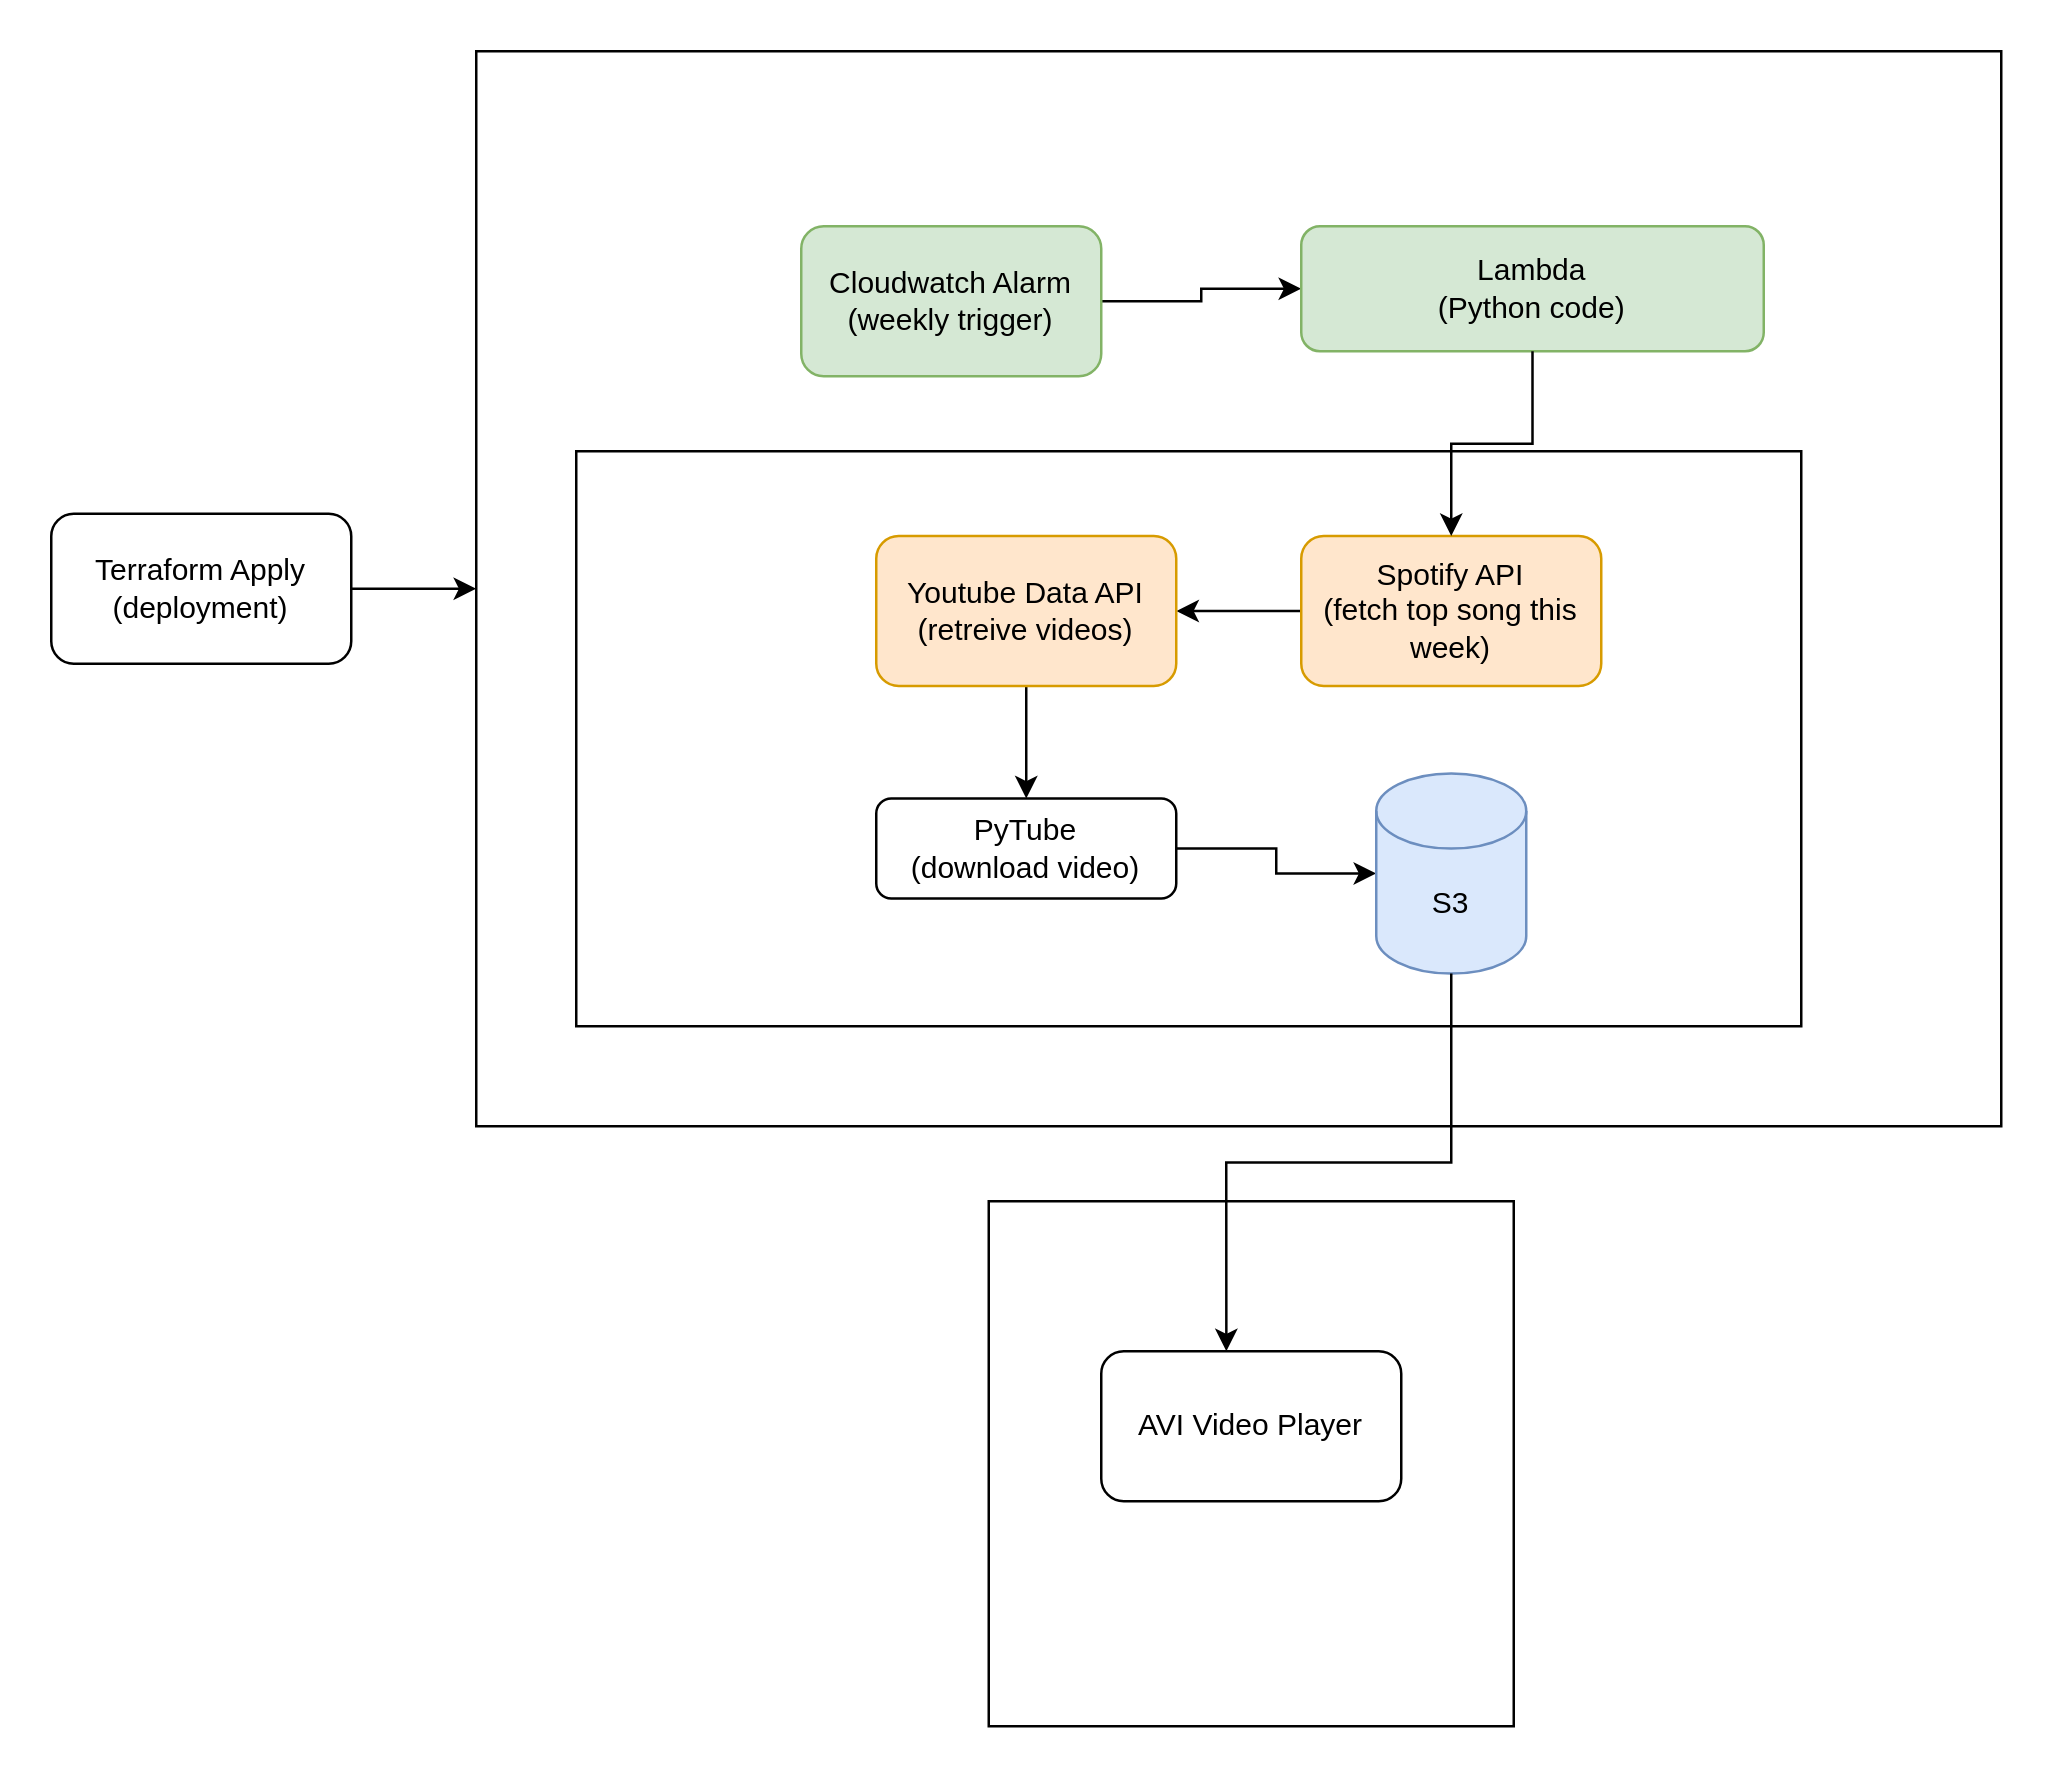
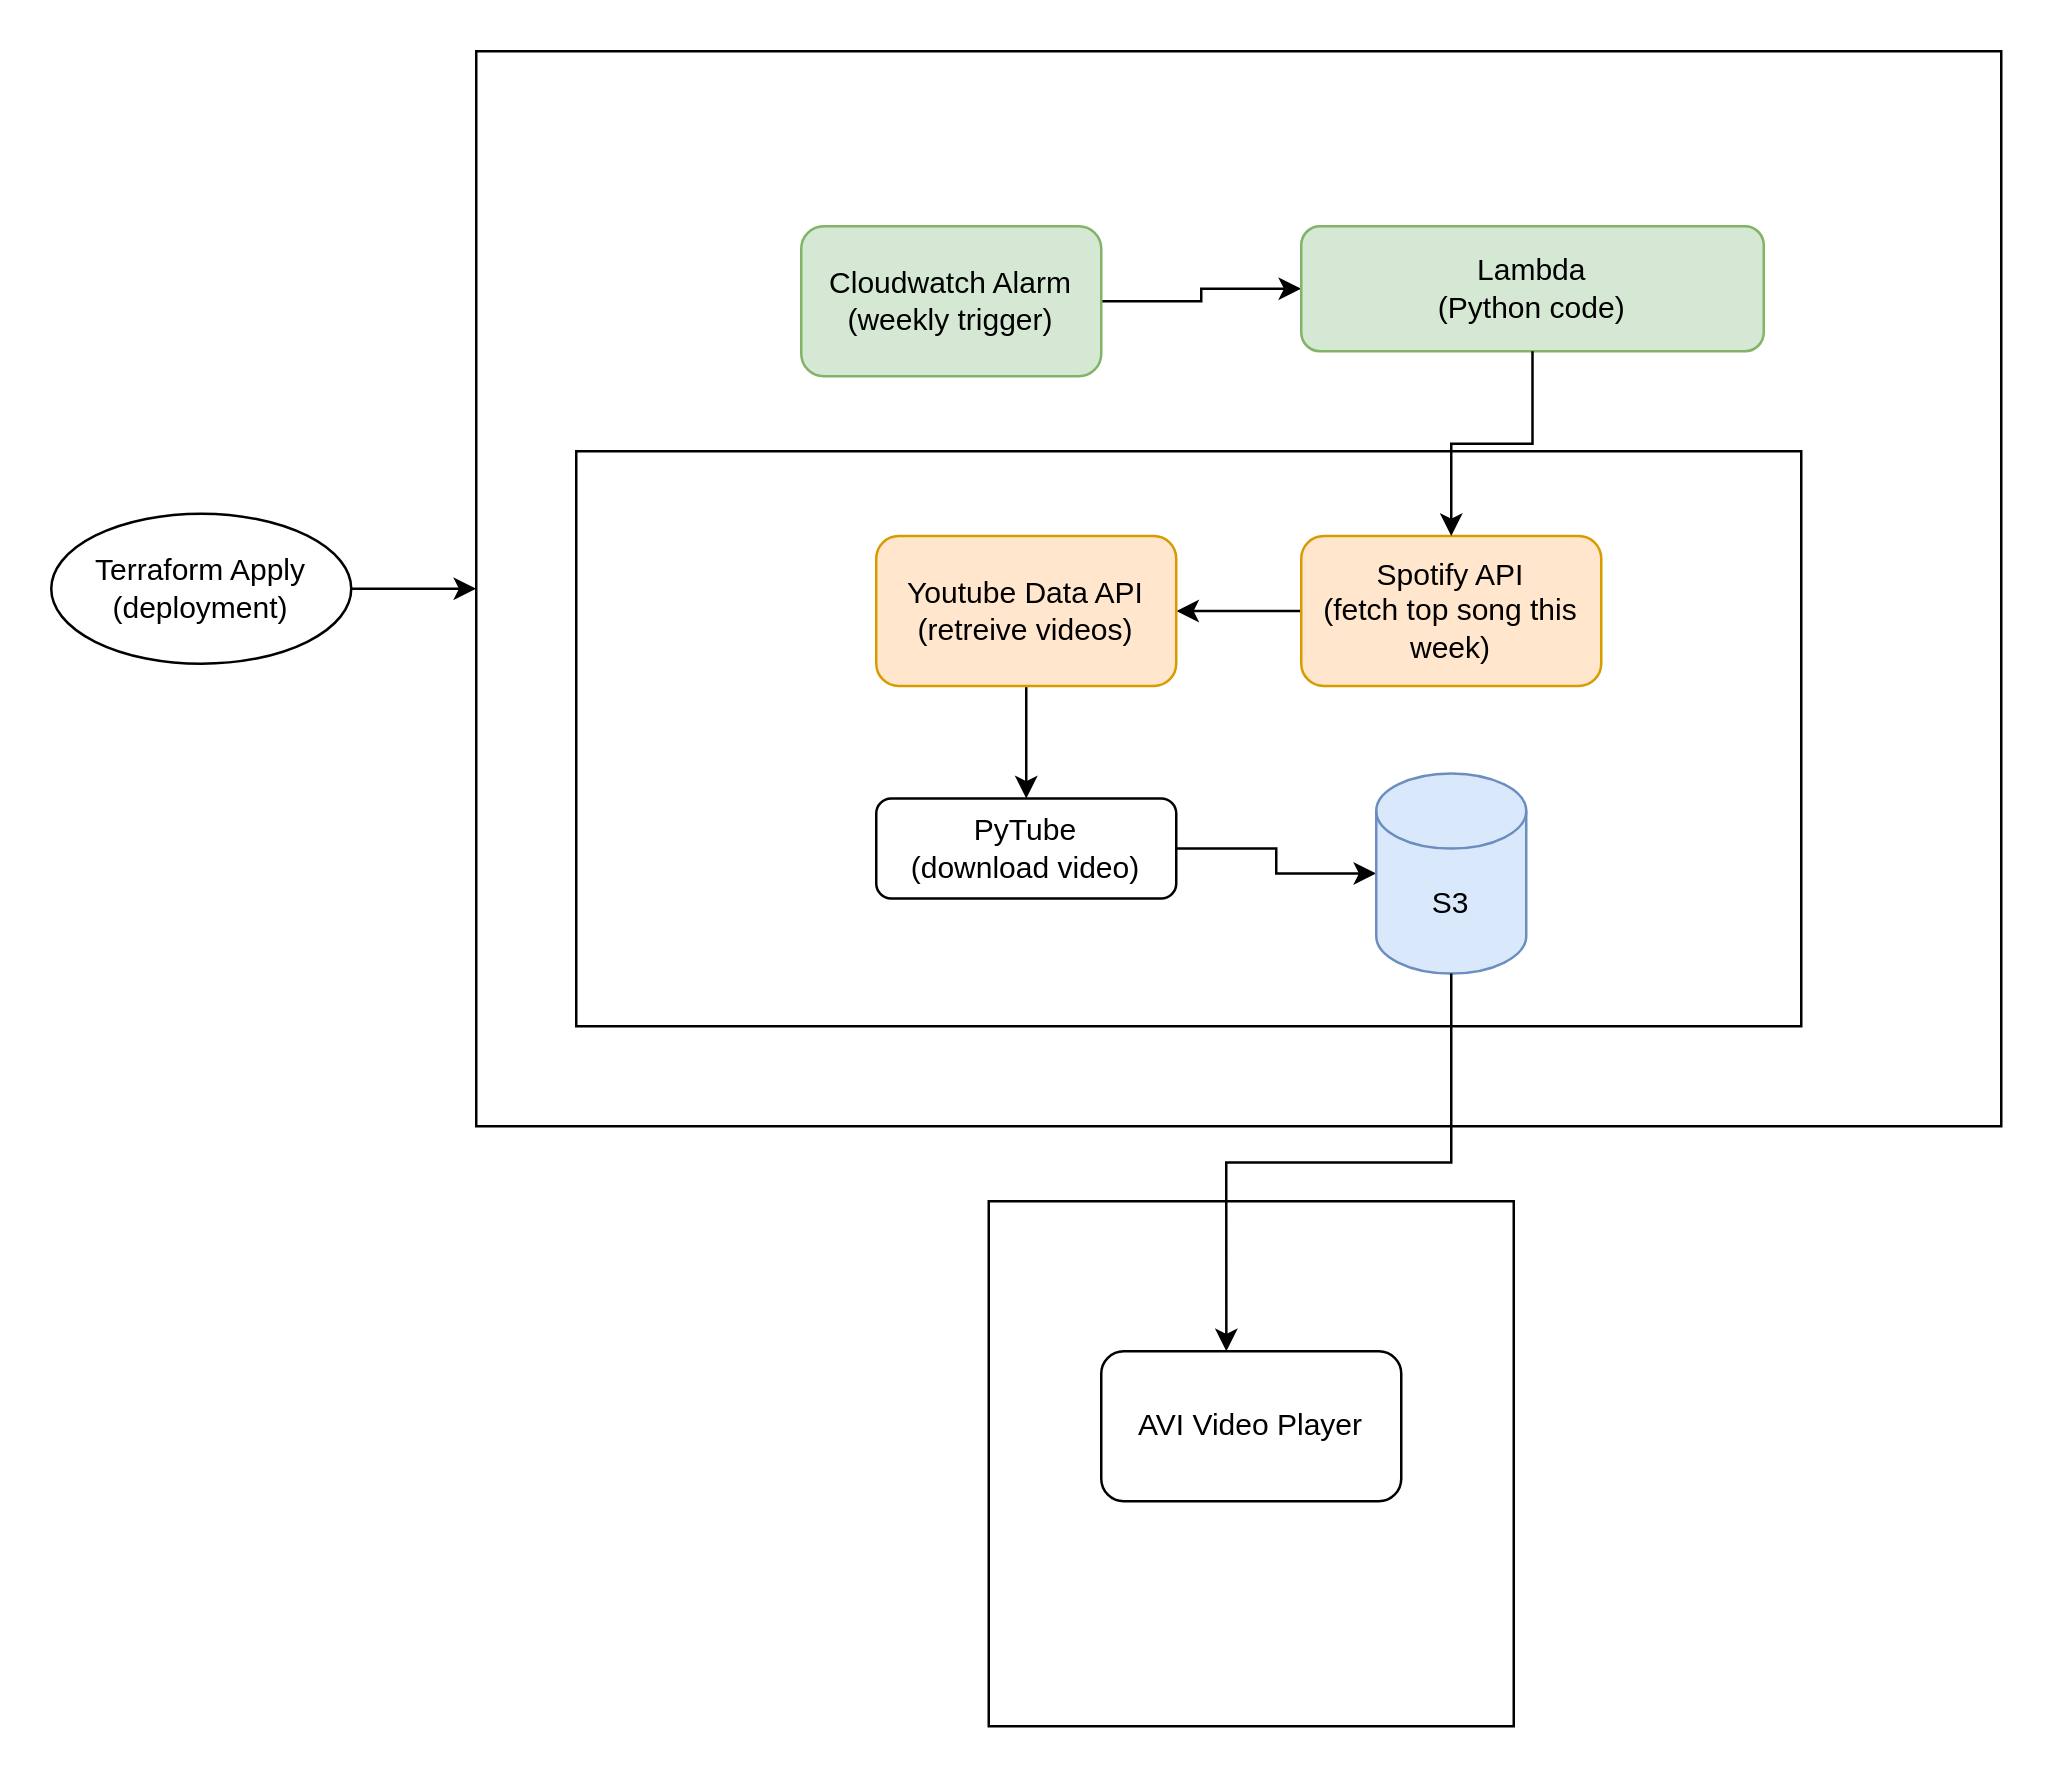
(201, 589) -> (201, 589)
